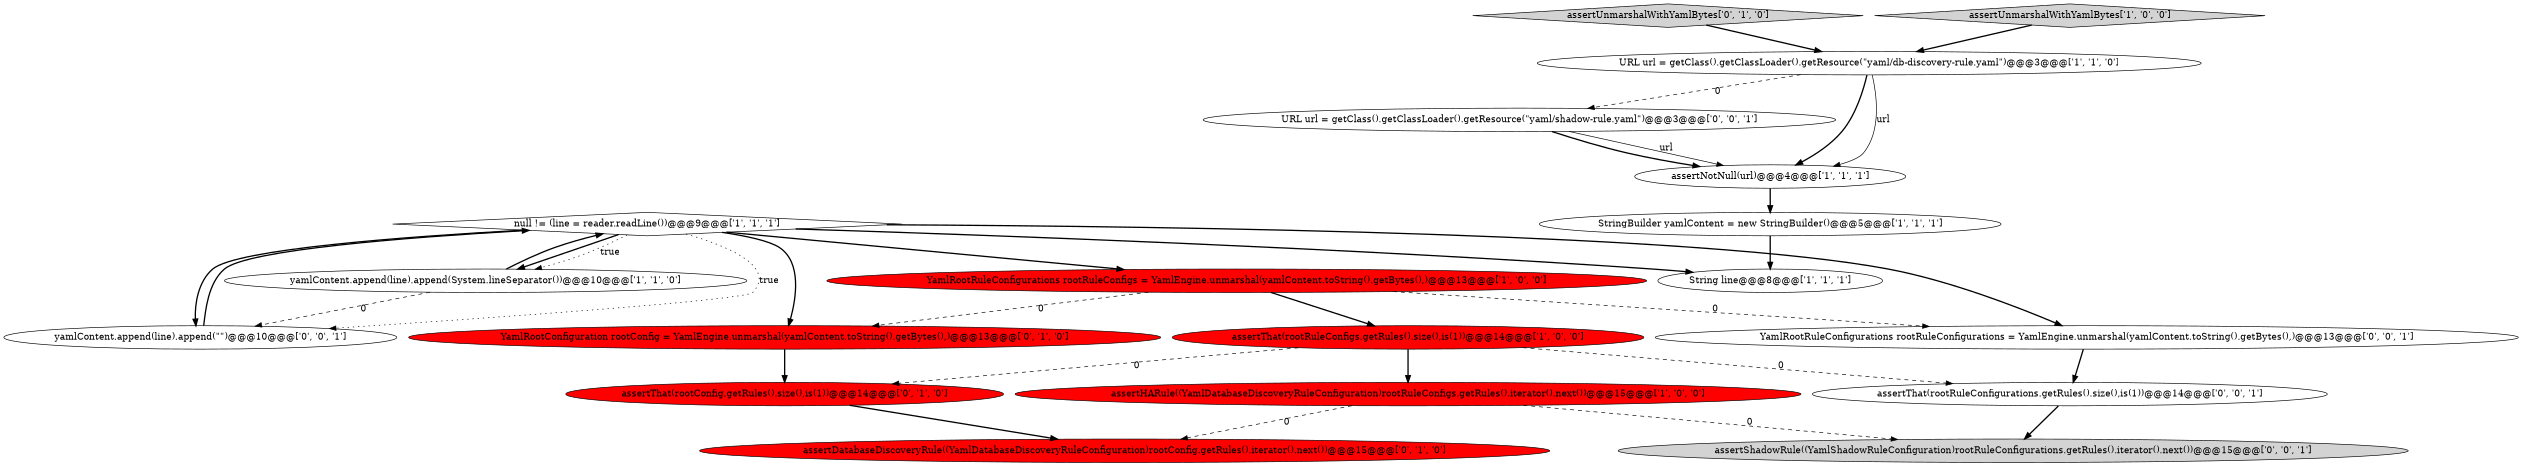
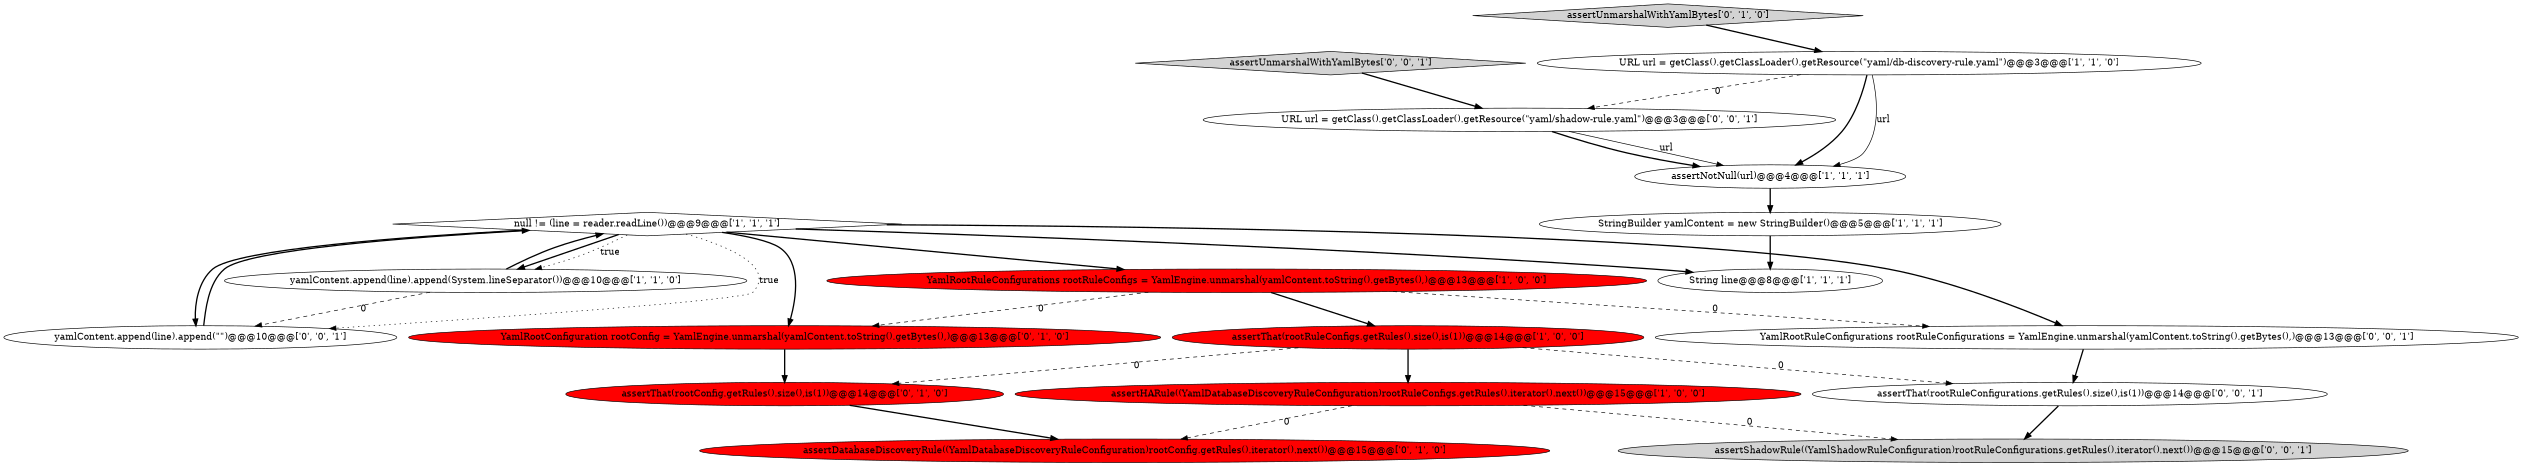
(2070, 16) -> none
none -> (1331, 63)
